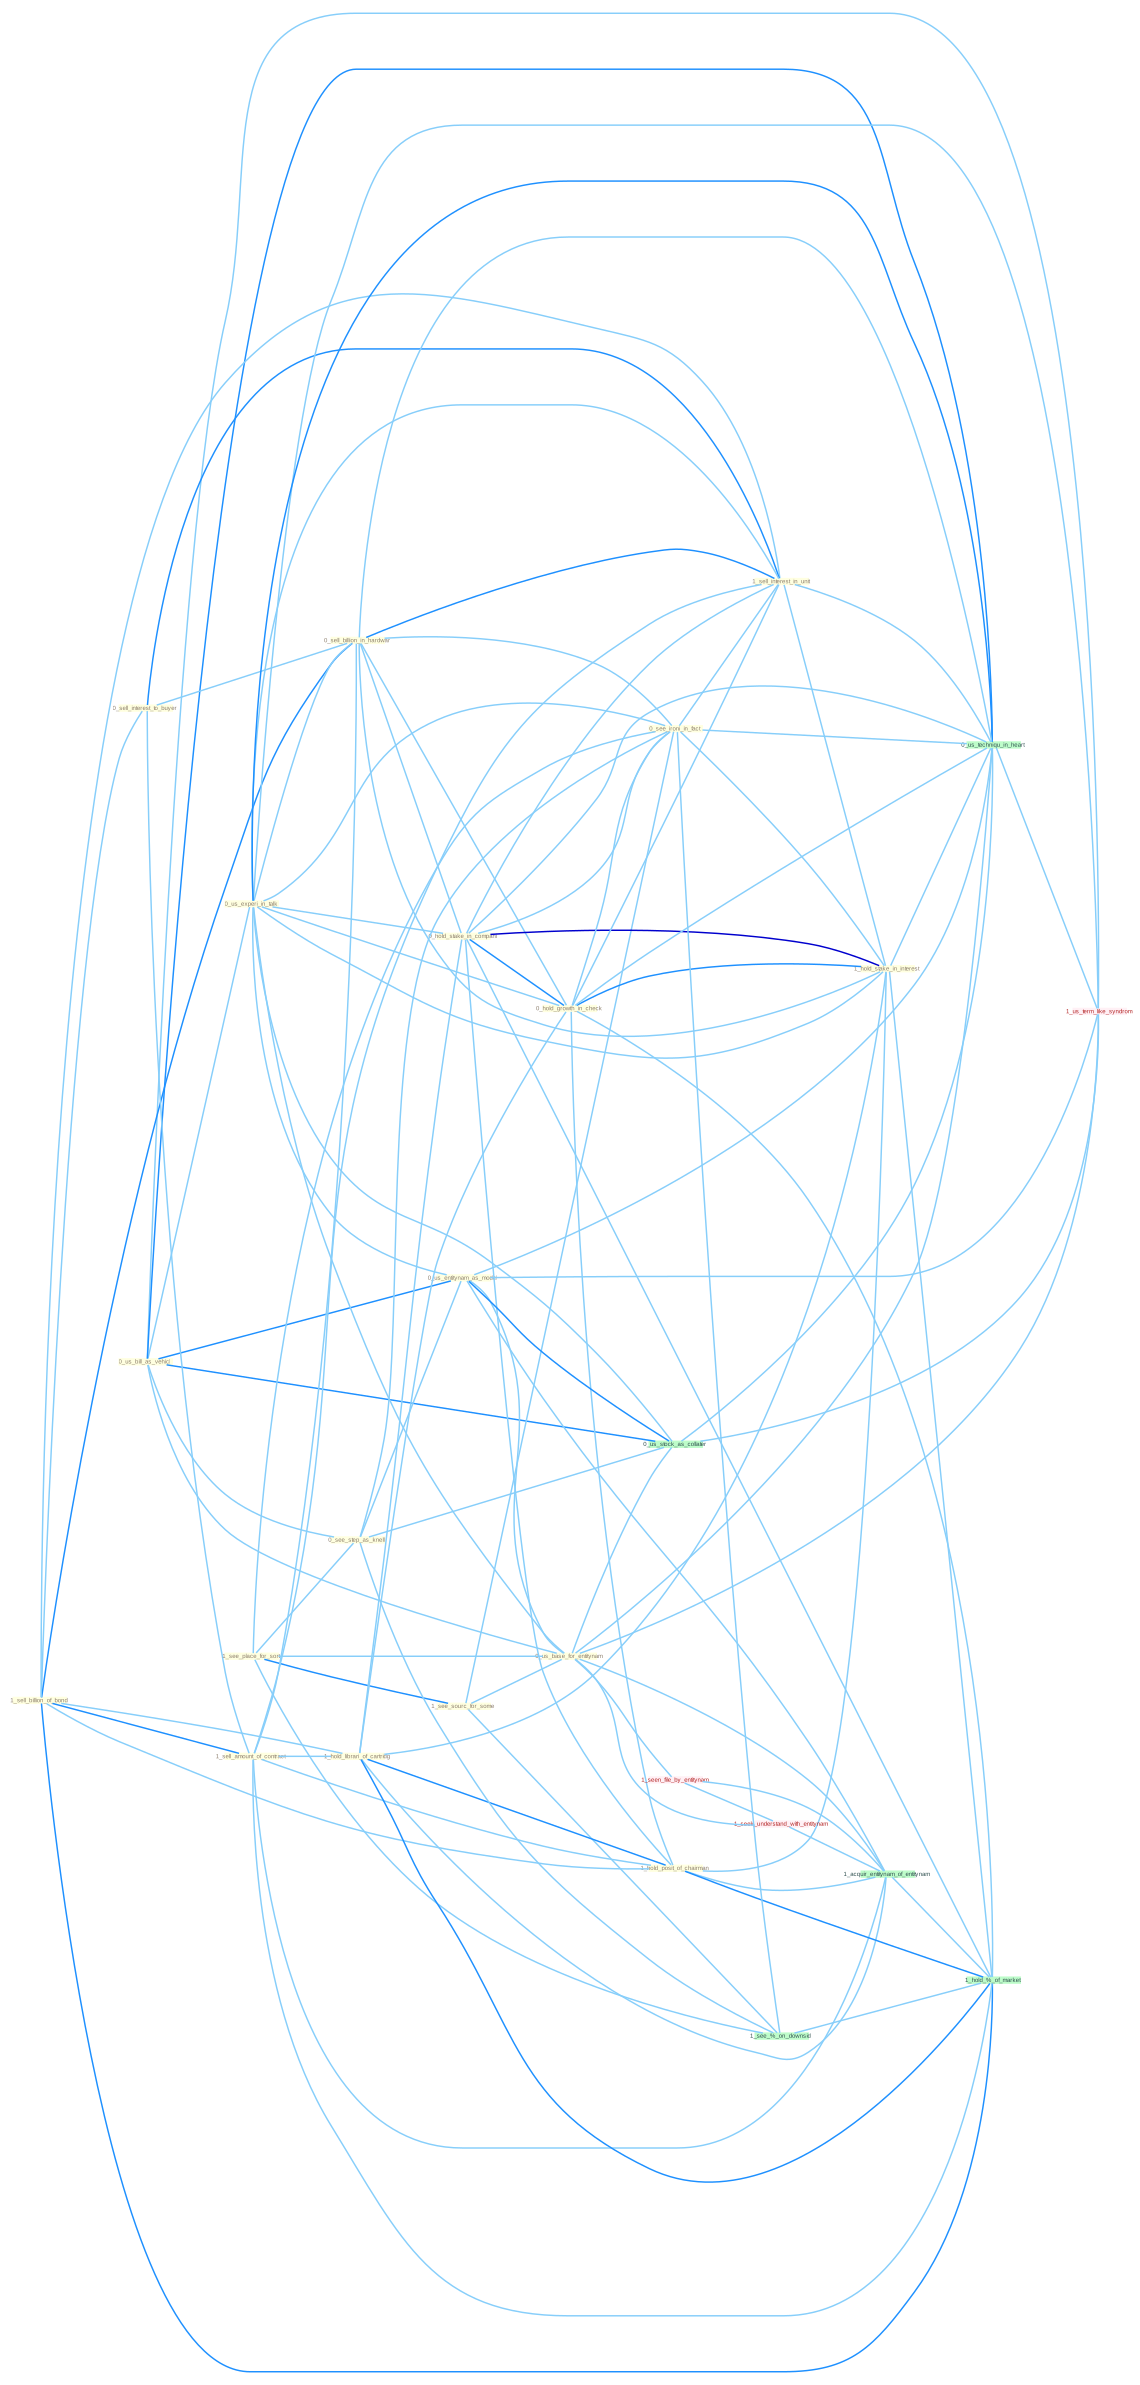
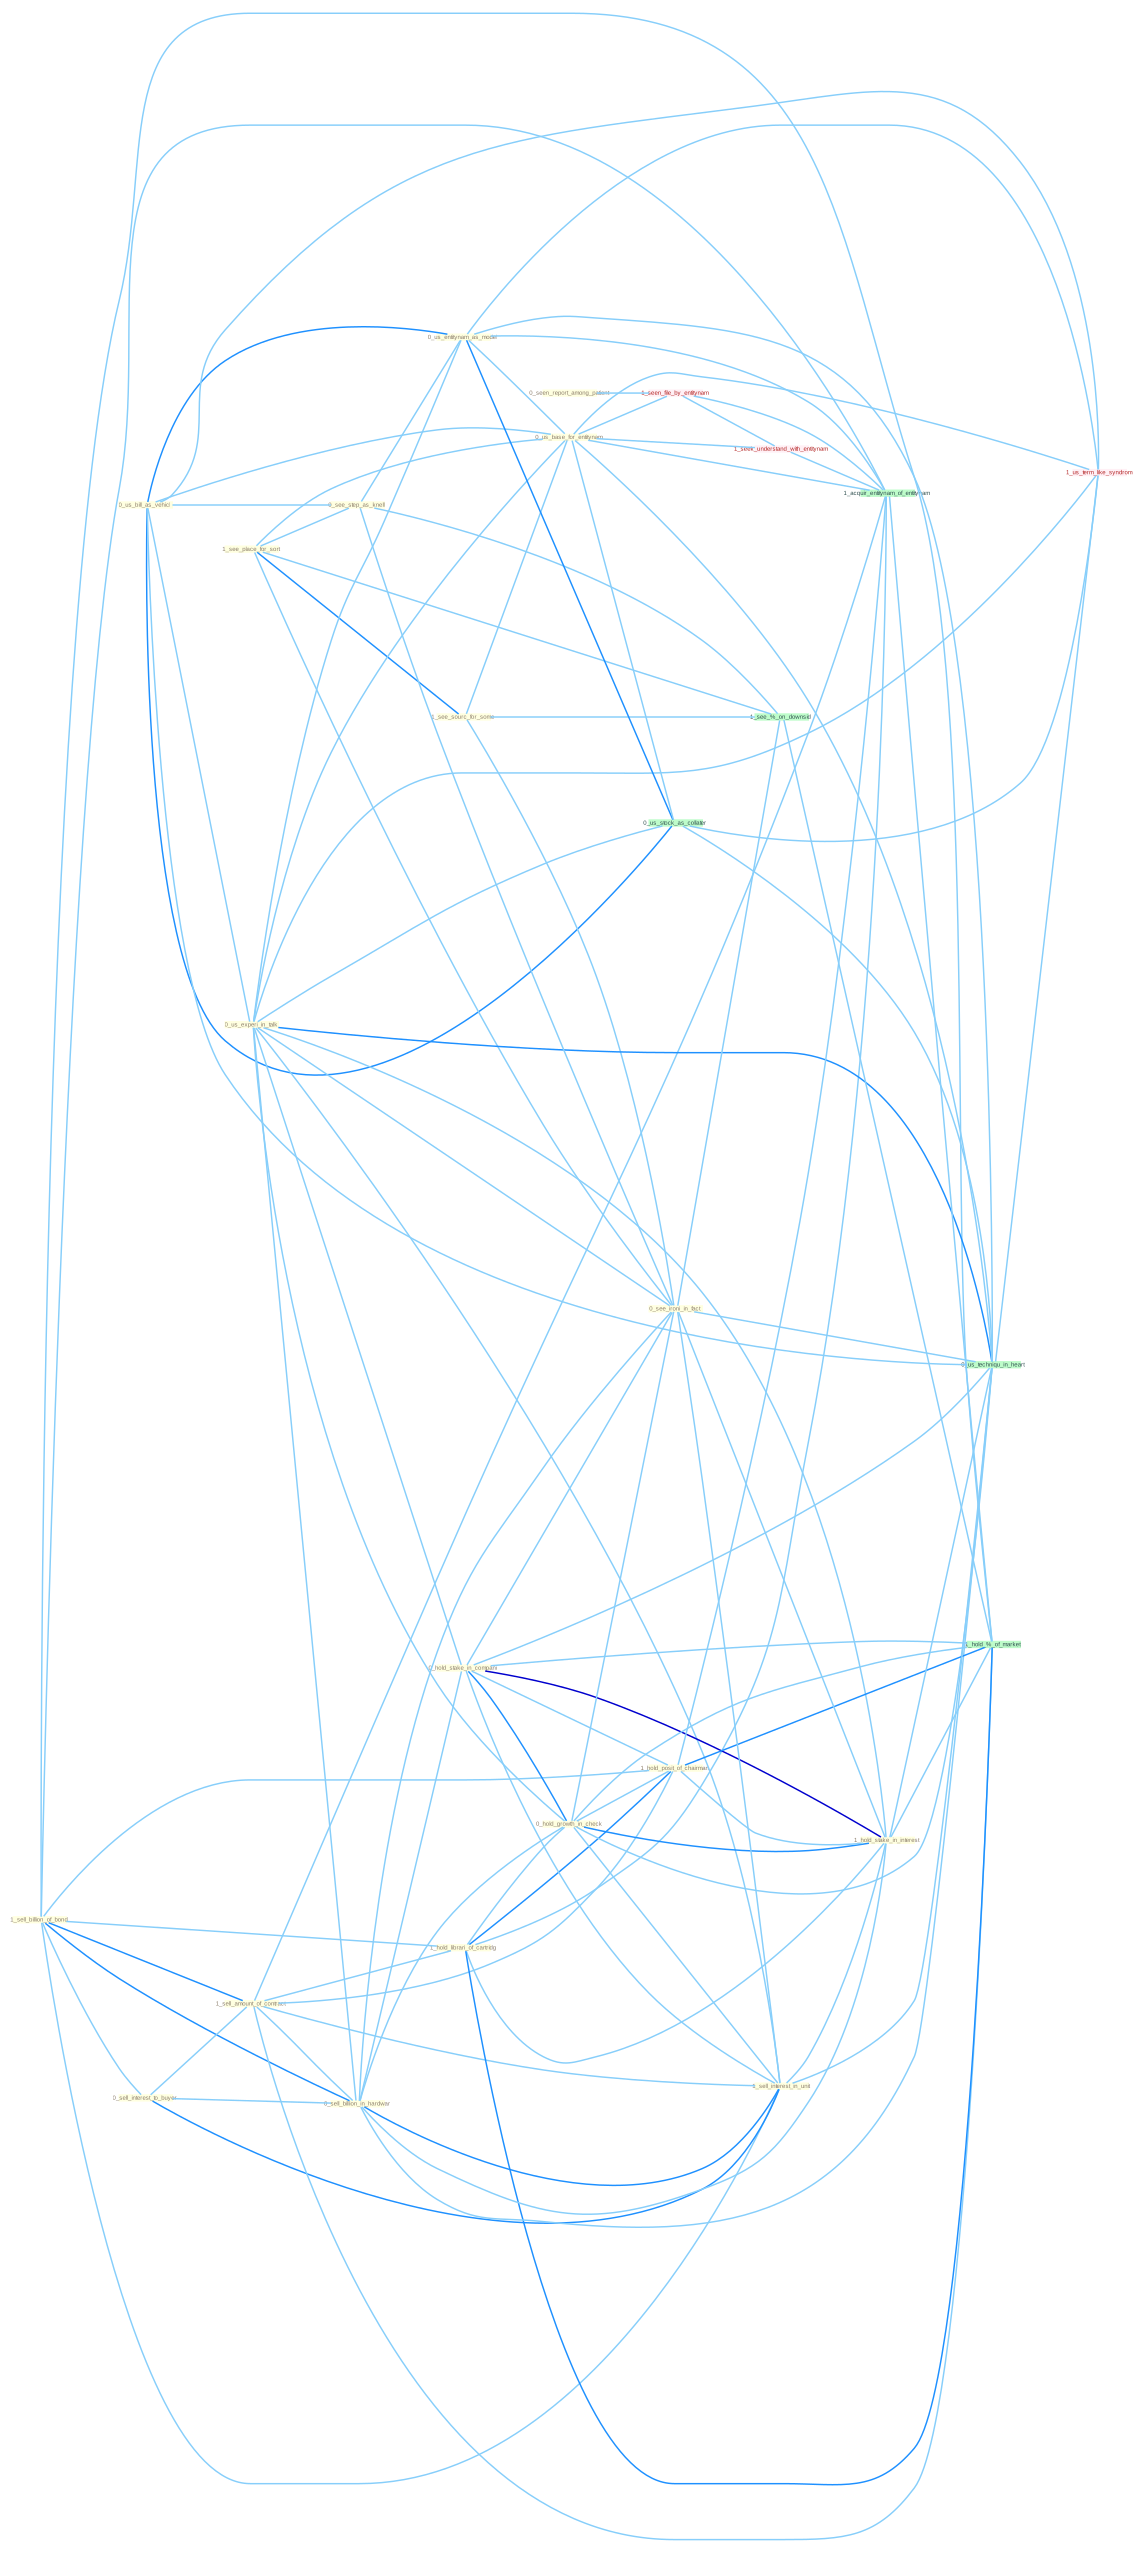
(306, 126) -> (337, 1187)
none -> (570, 393)
none -> (106, 588)
(408, 1346) -> none
(531, 1488) -> none
(396, 2372) -> (326, 13)
